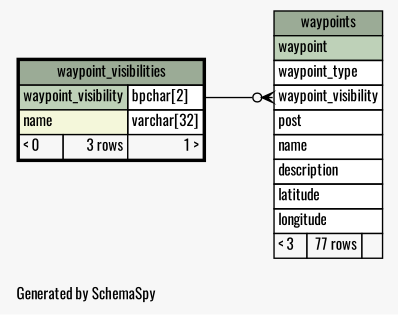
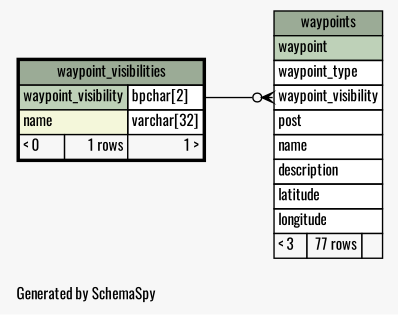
(105, 146) -> (106, 146)
